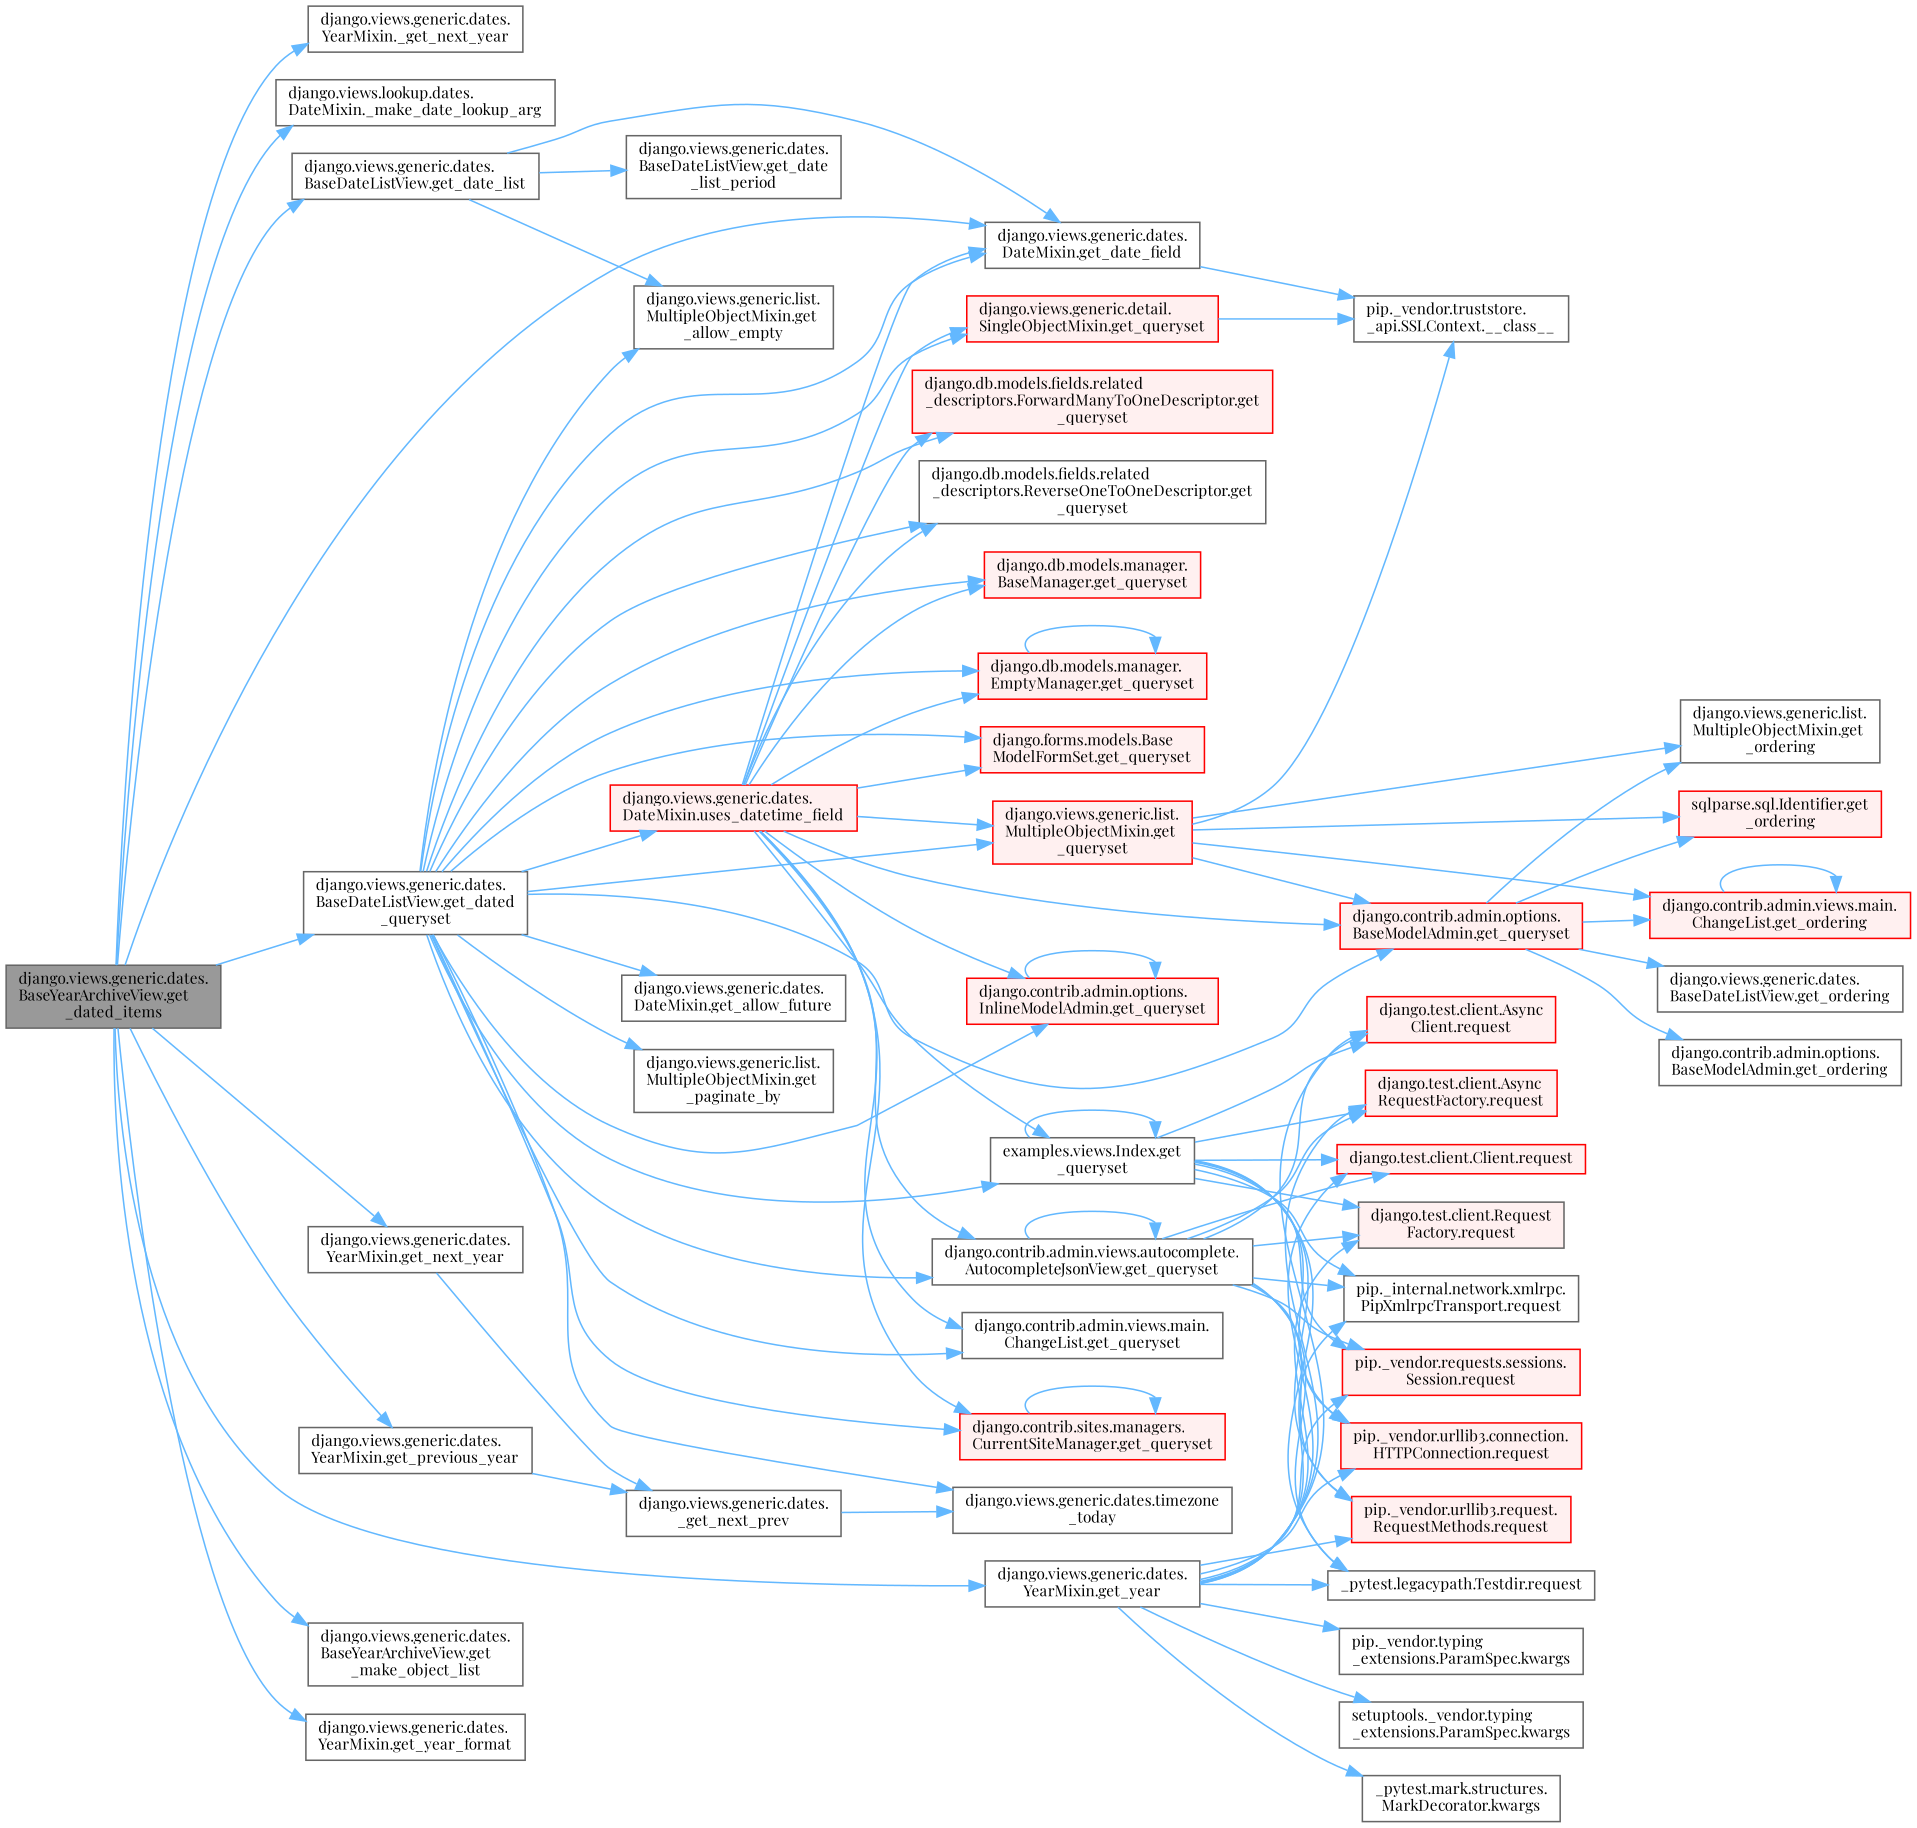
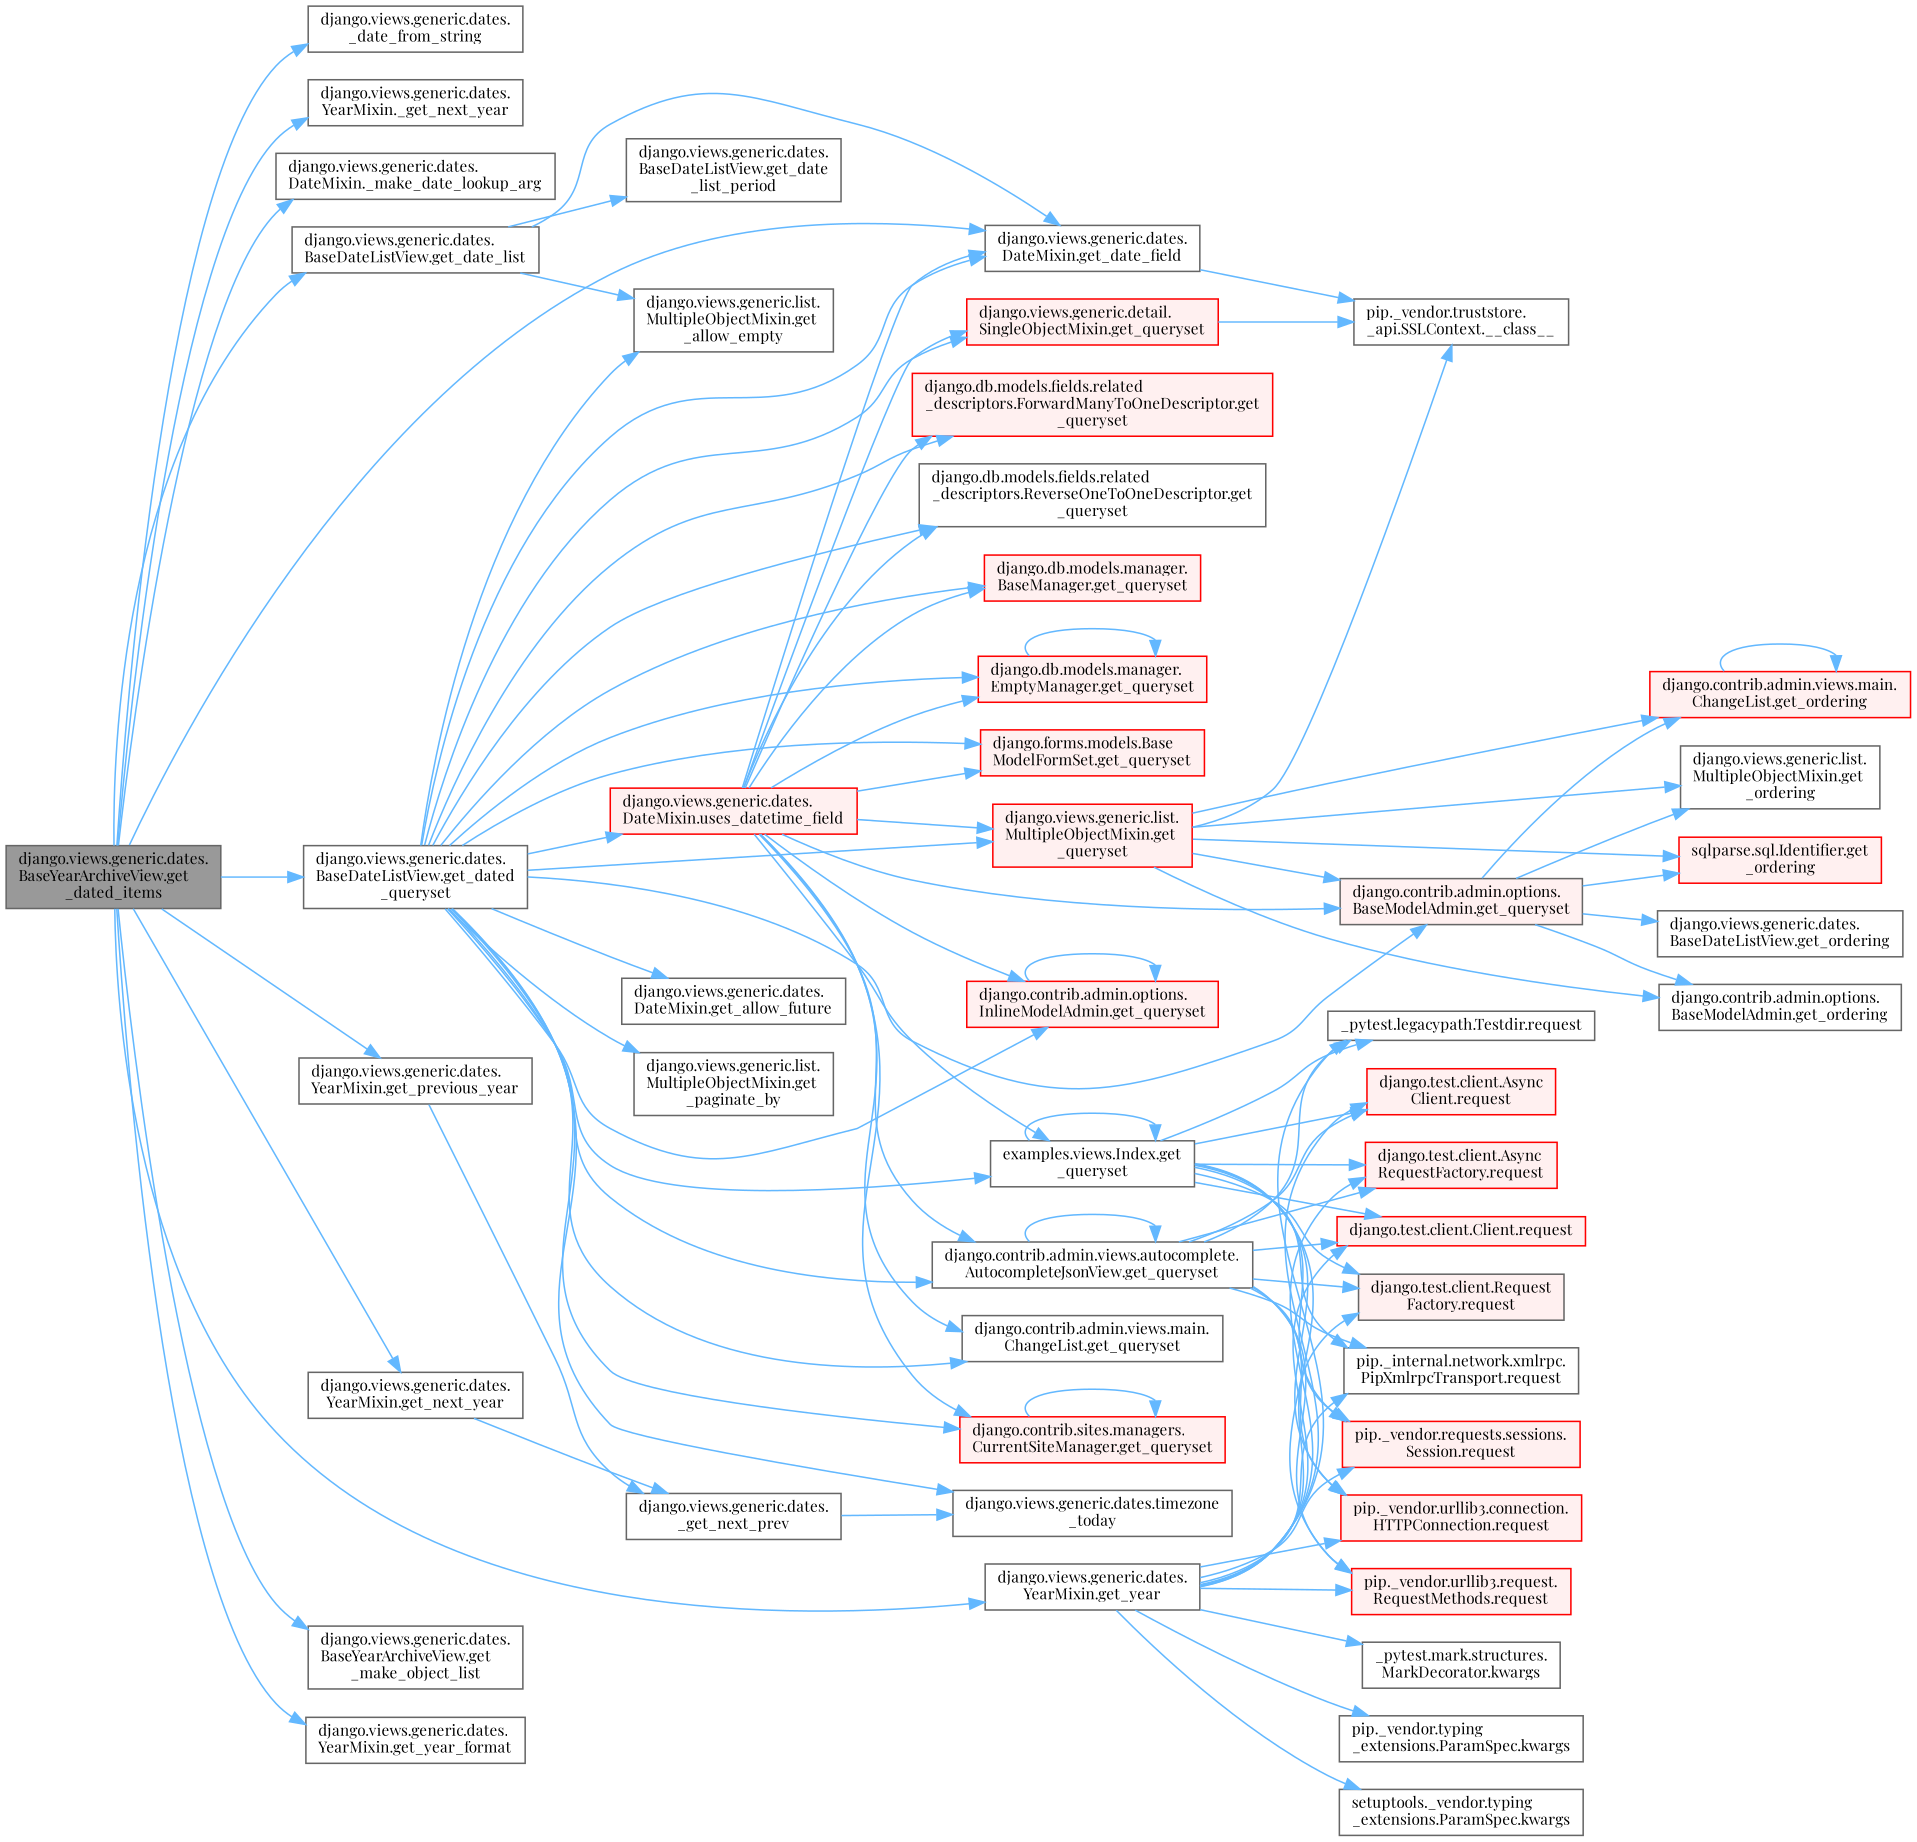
none -> (416, 29)
(416, 103) -> (416, 176)
(1461, 926) -> (1461, 902)
none -> (1405, 958)
